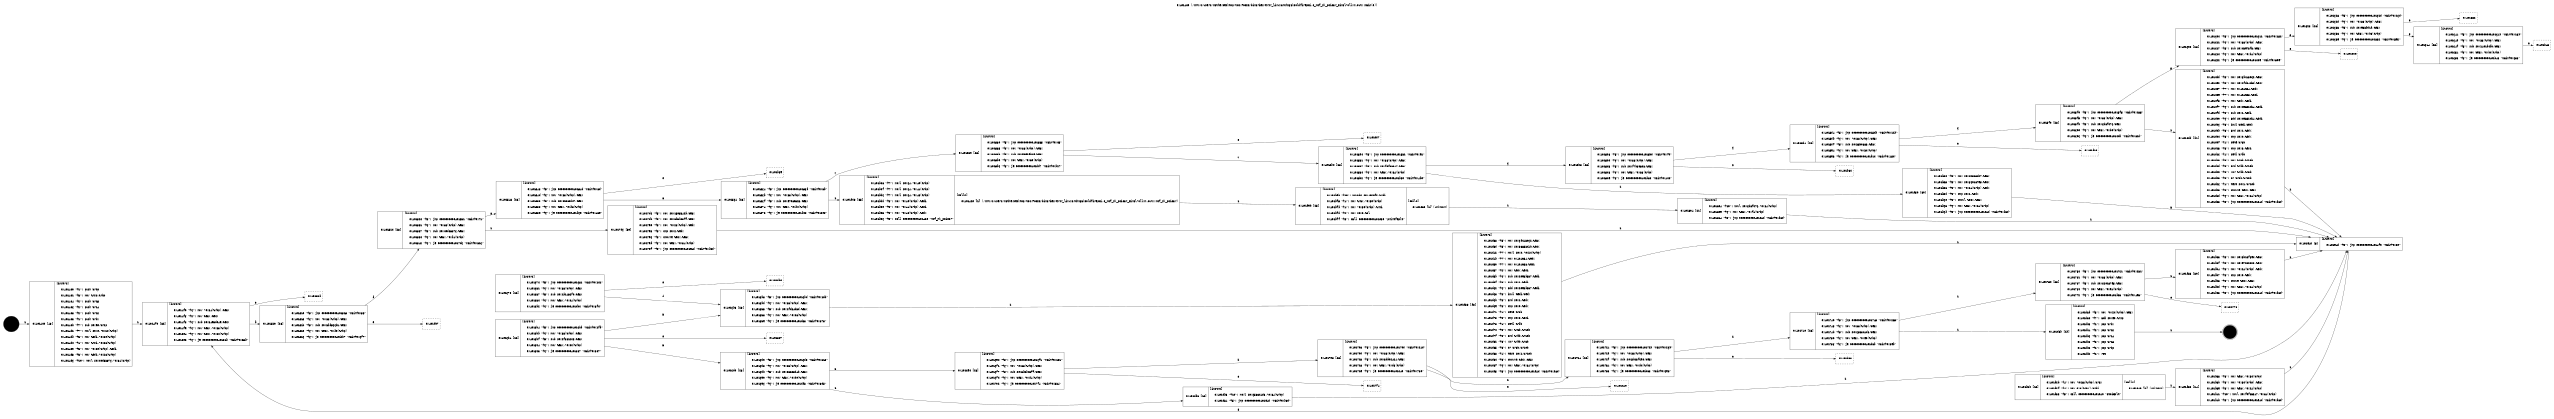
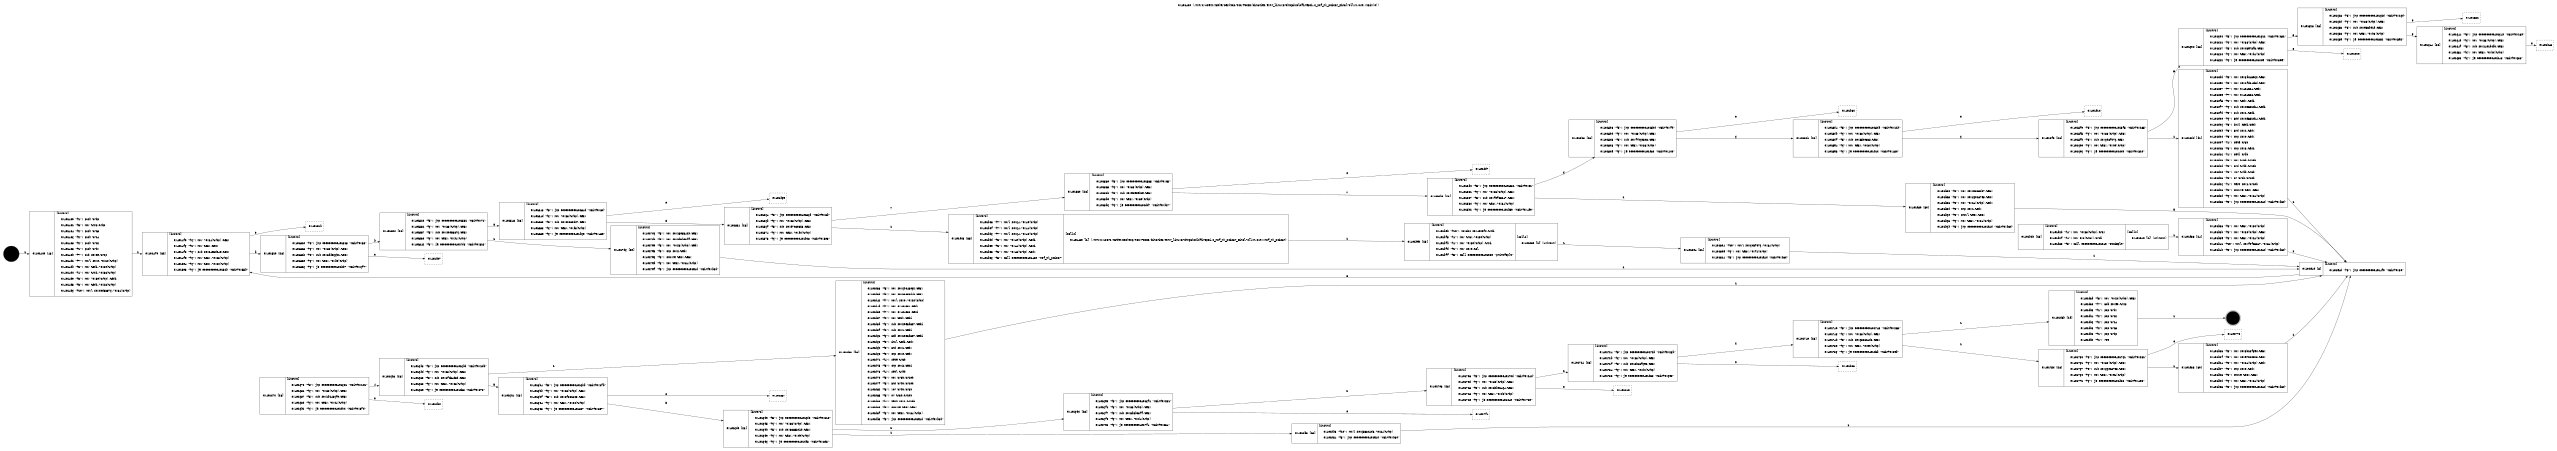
(661, 323) -> (492, 386)
